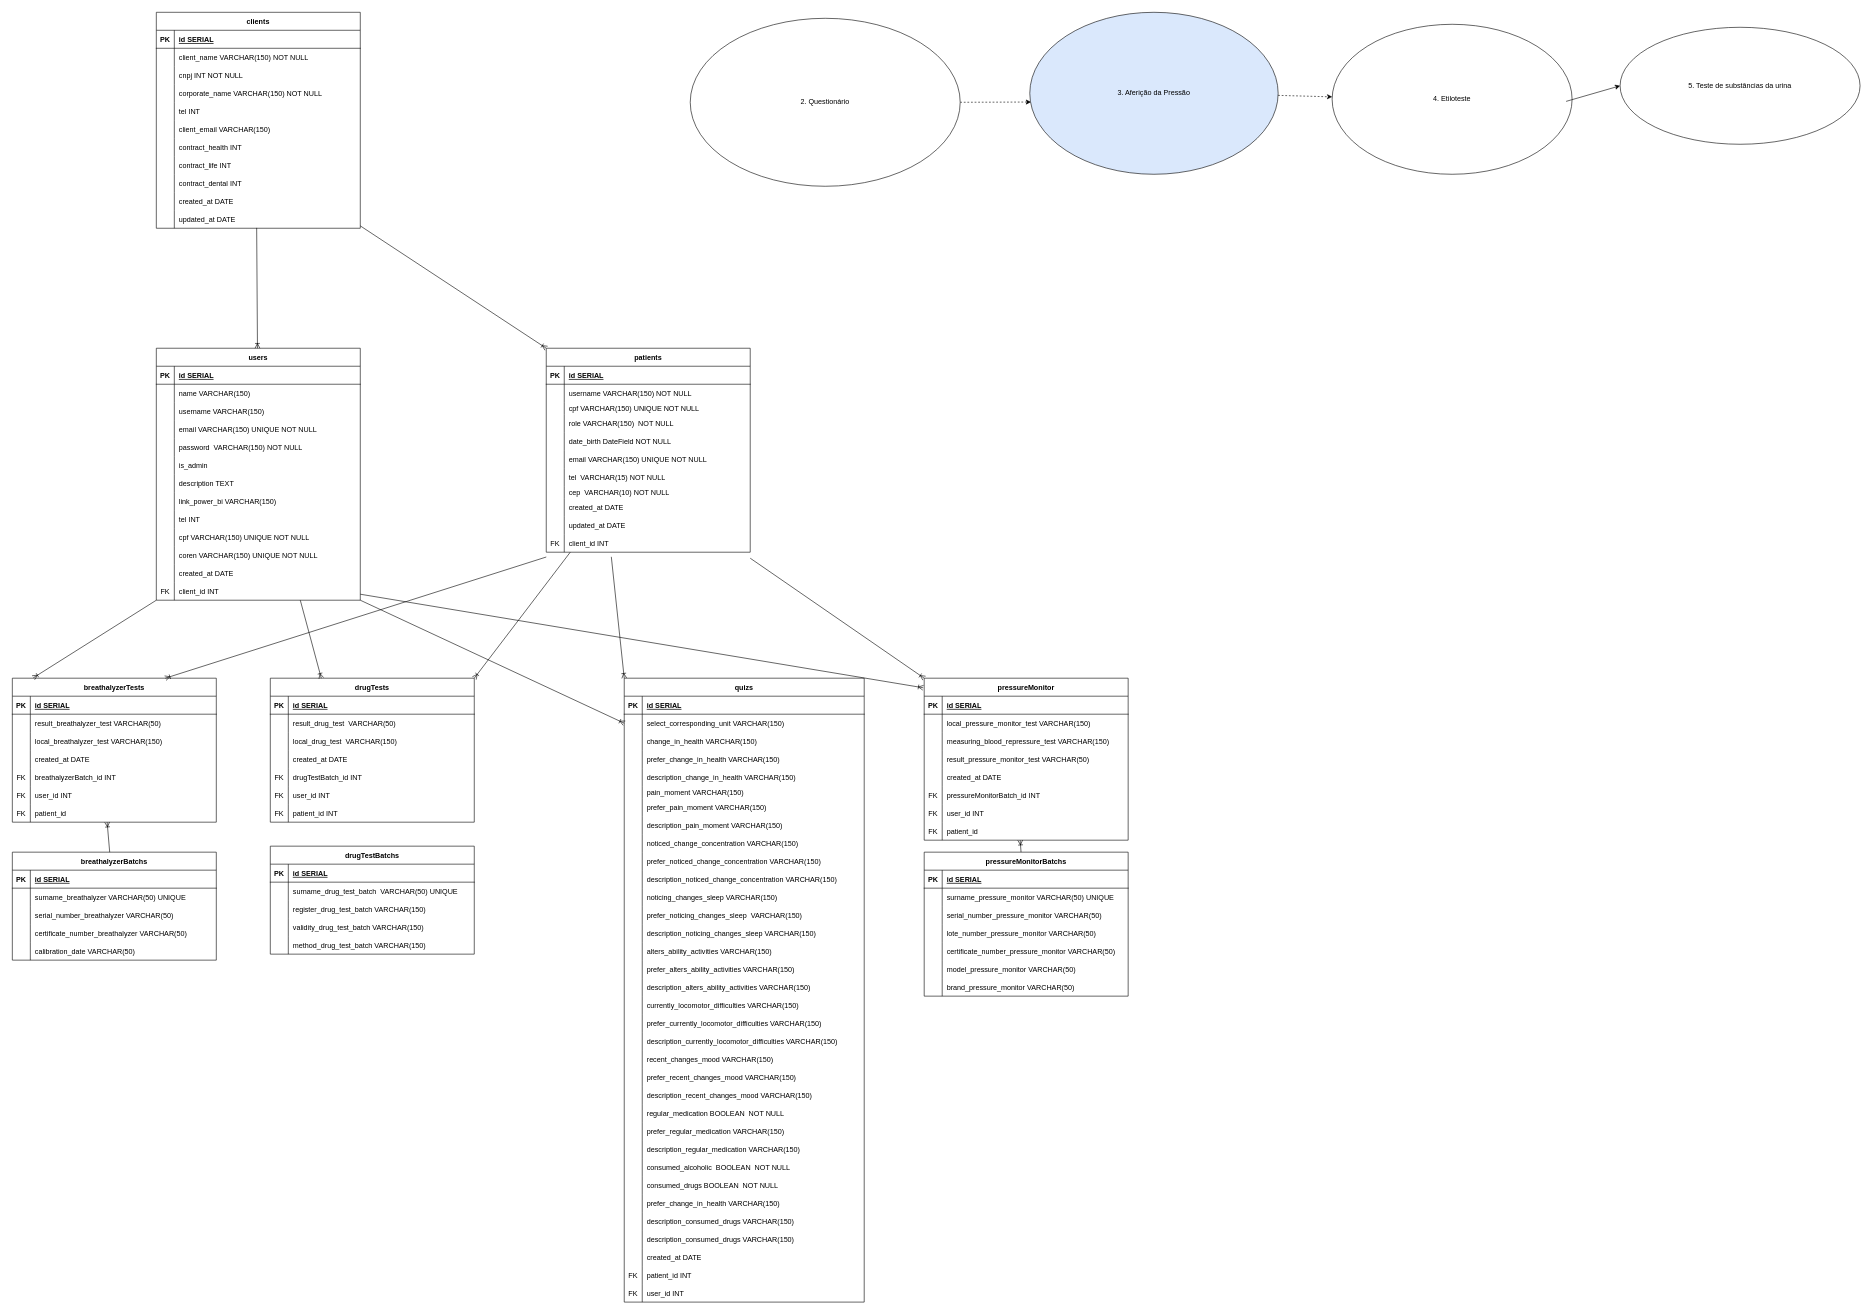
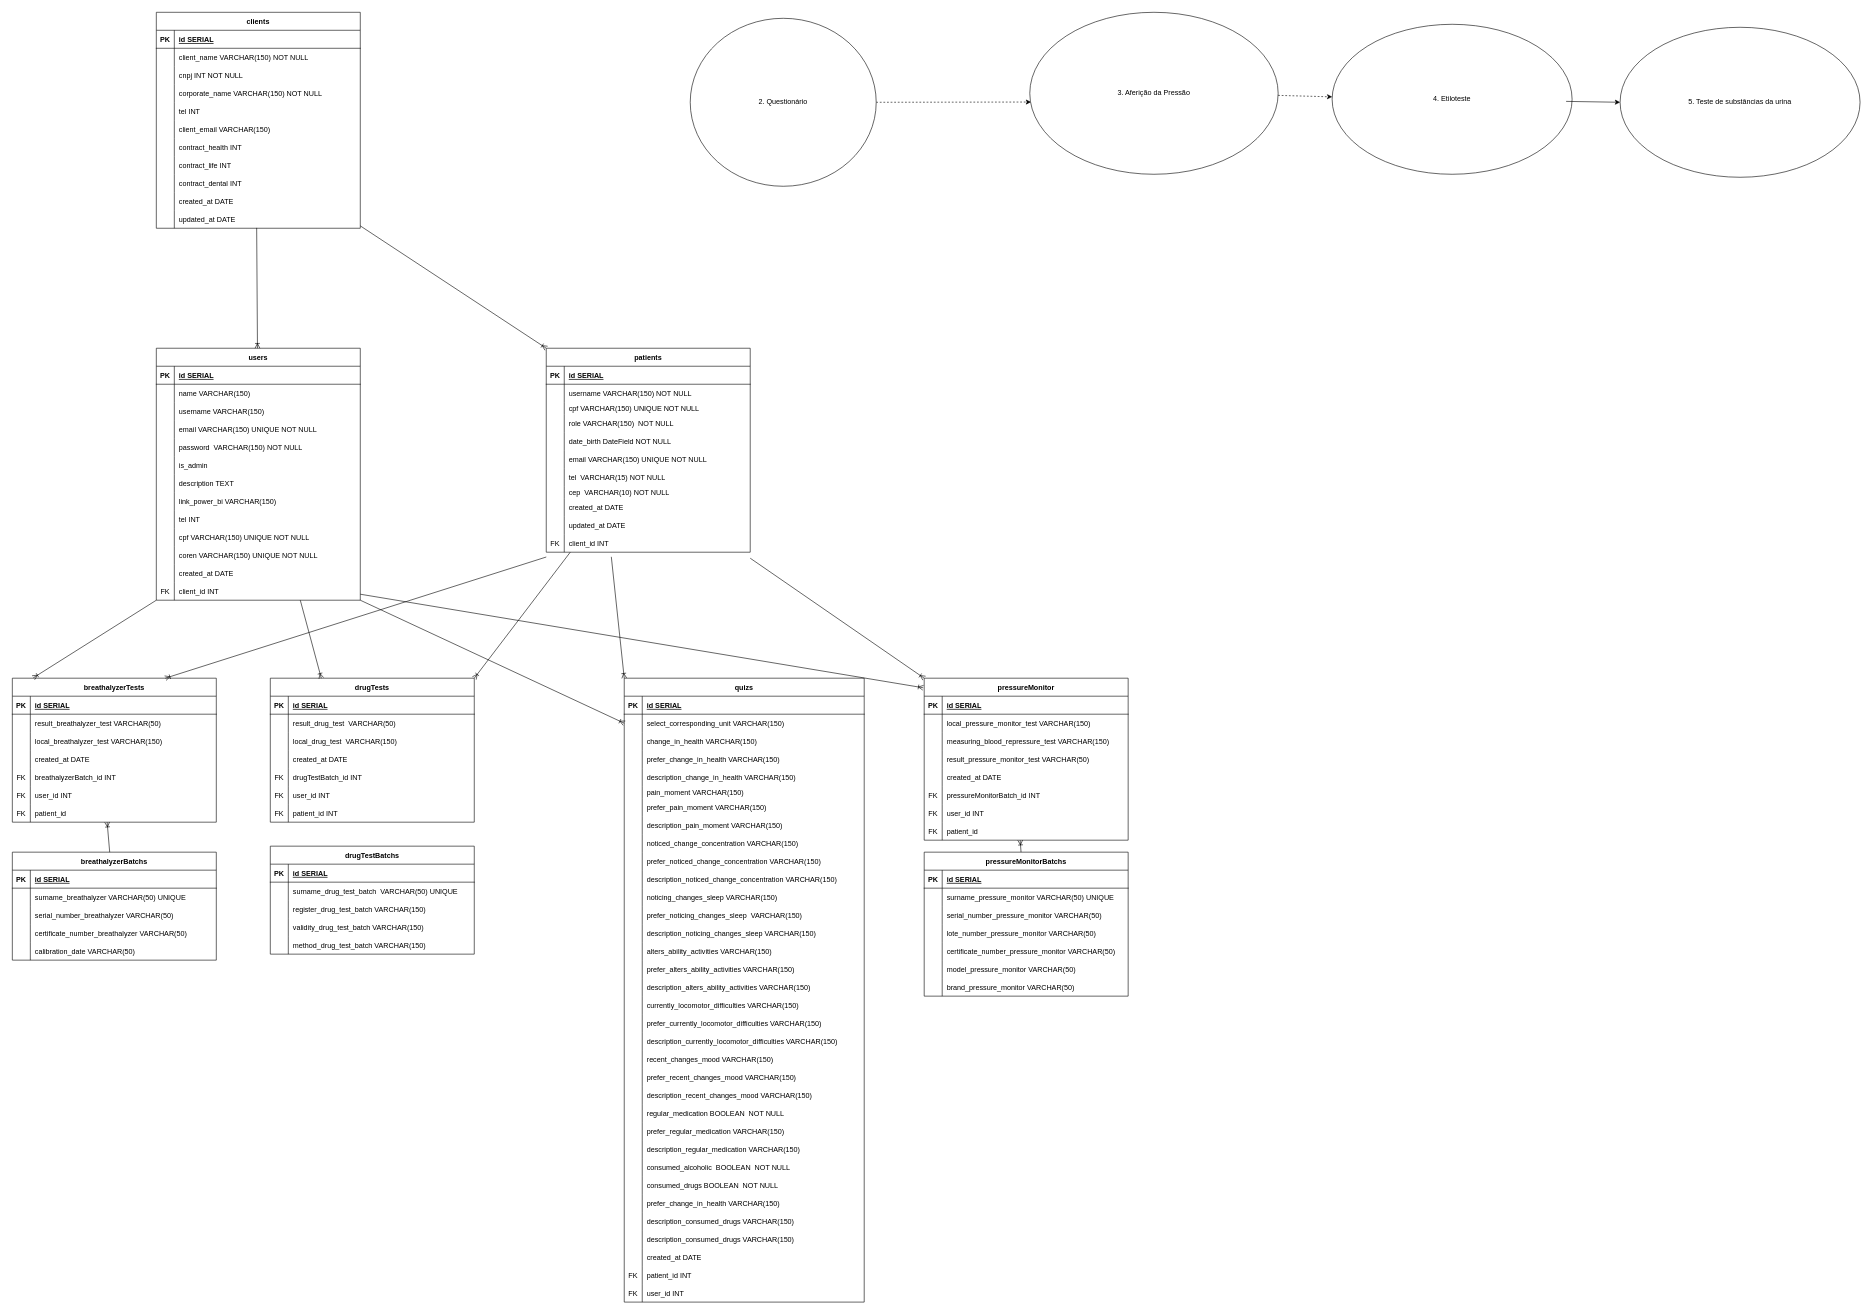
(1740, 86) -> (1740, 102)
(1154, 93) -> (1154, 93)
(825, 102) -> (783, 102)
